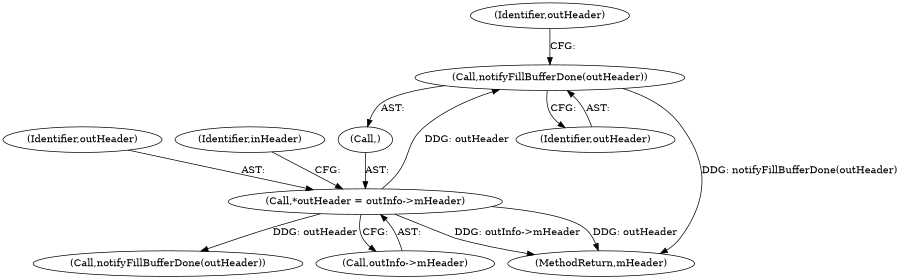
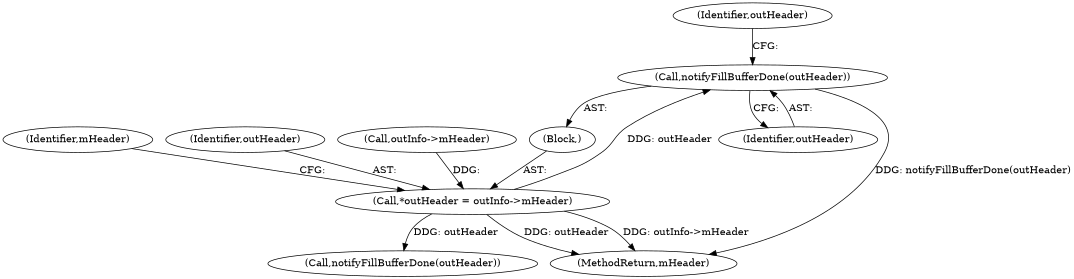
(250, 140) -> (78, 140)
(365, 140) -> (562, 140)
(360, 232) -> none
(411, 233) -> (468, 171)
